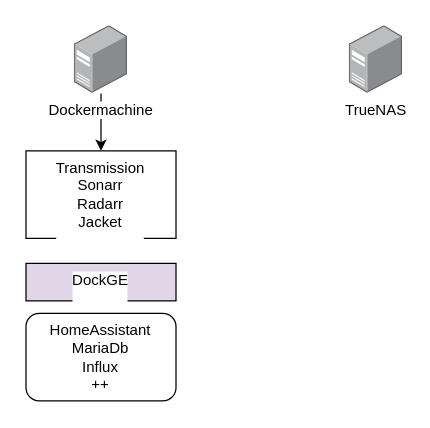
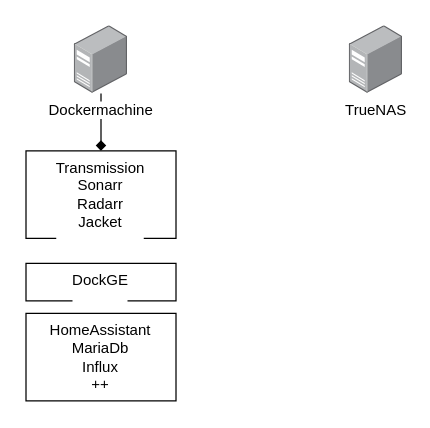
(101, 141) -> (101, 140)
(101, 282) -> (101, 282)
(101, 357) -> (101, 357)
